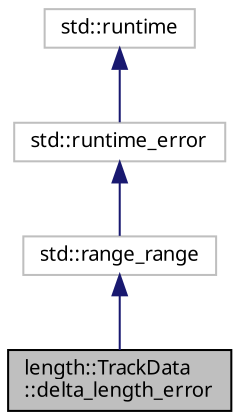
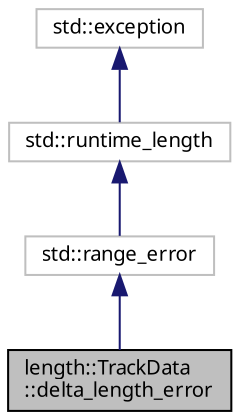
(120, 28) -> (120, 28)
(120, 142) -> (120, 142)
(120, 256) -> (120, 256)
